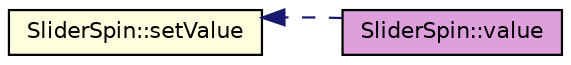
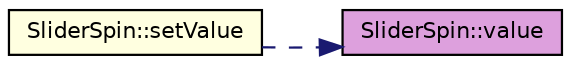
(313, 17) -> (291, 48)
